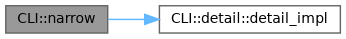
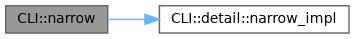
(250, 19) -> (254, 19)
